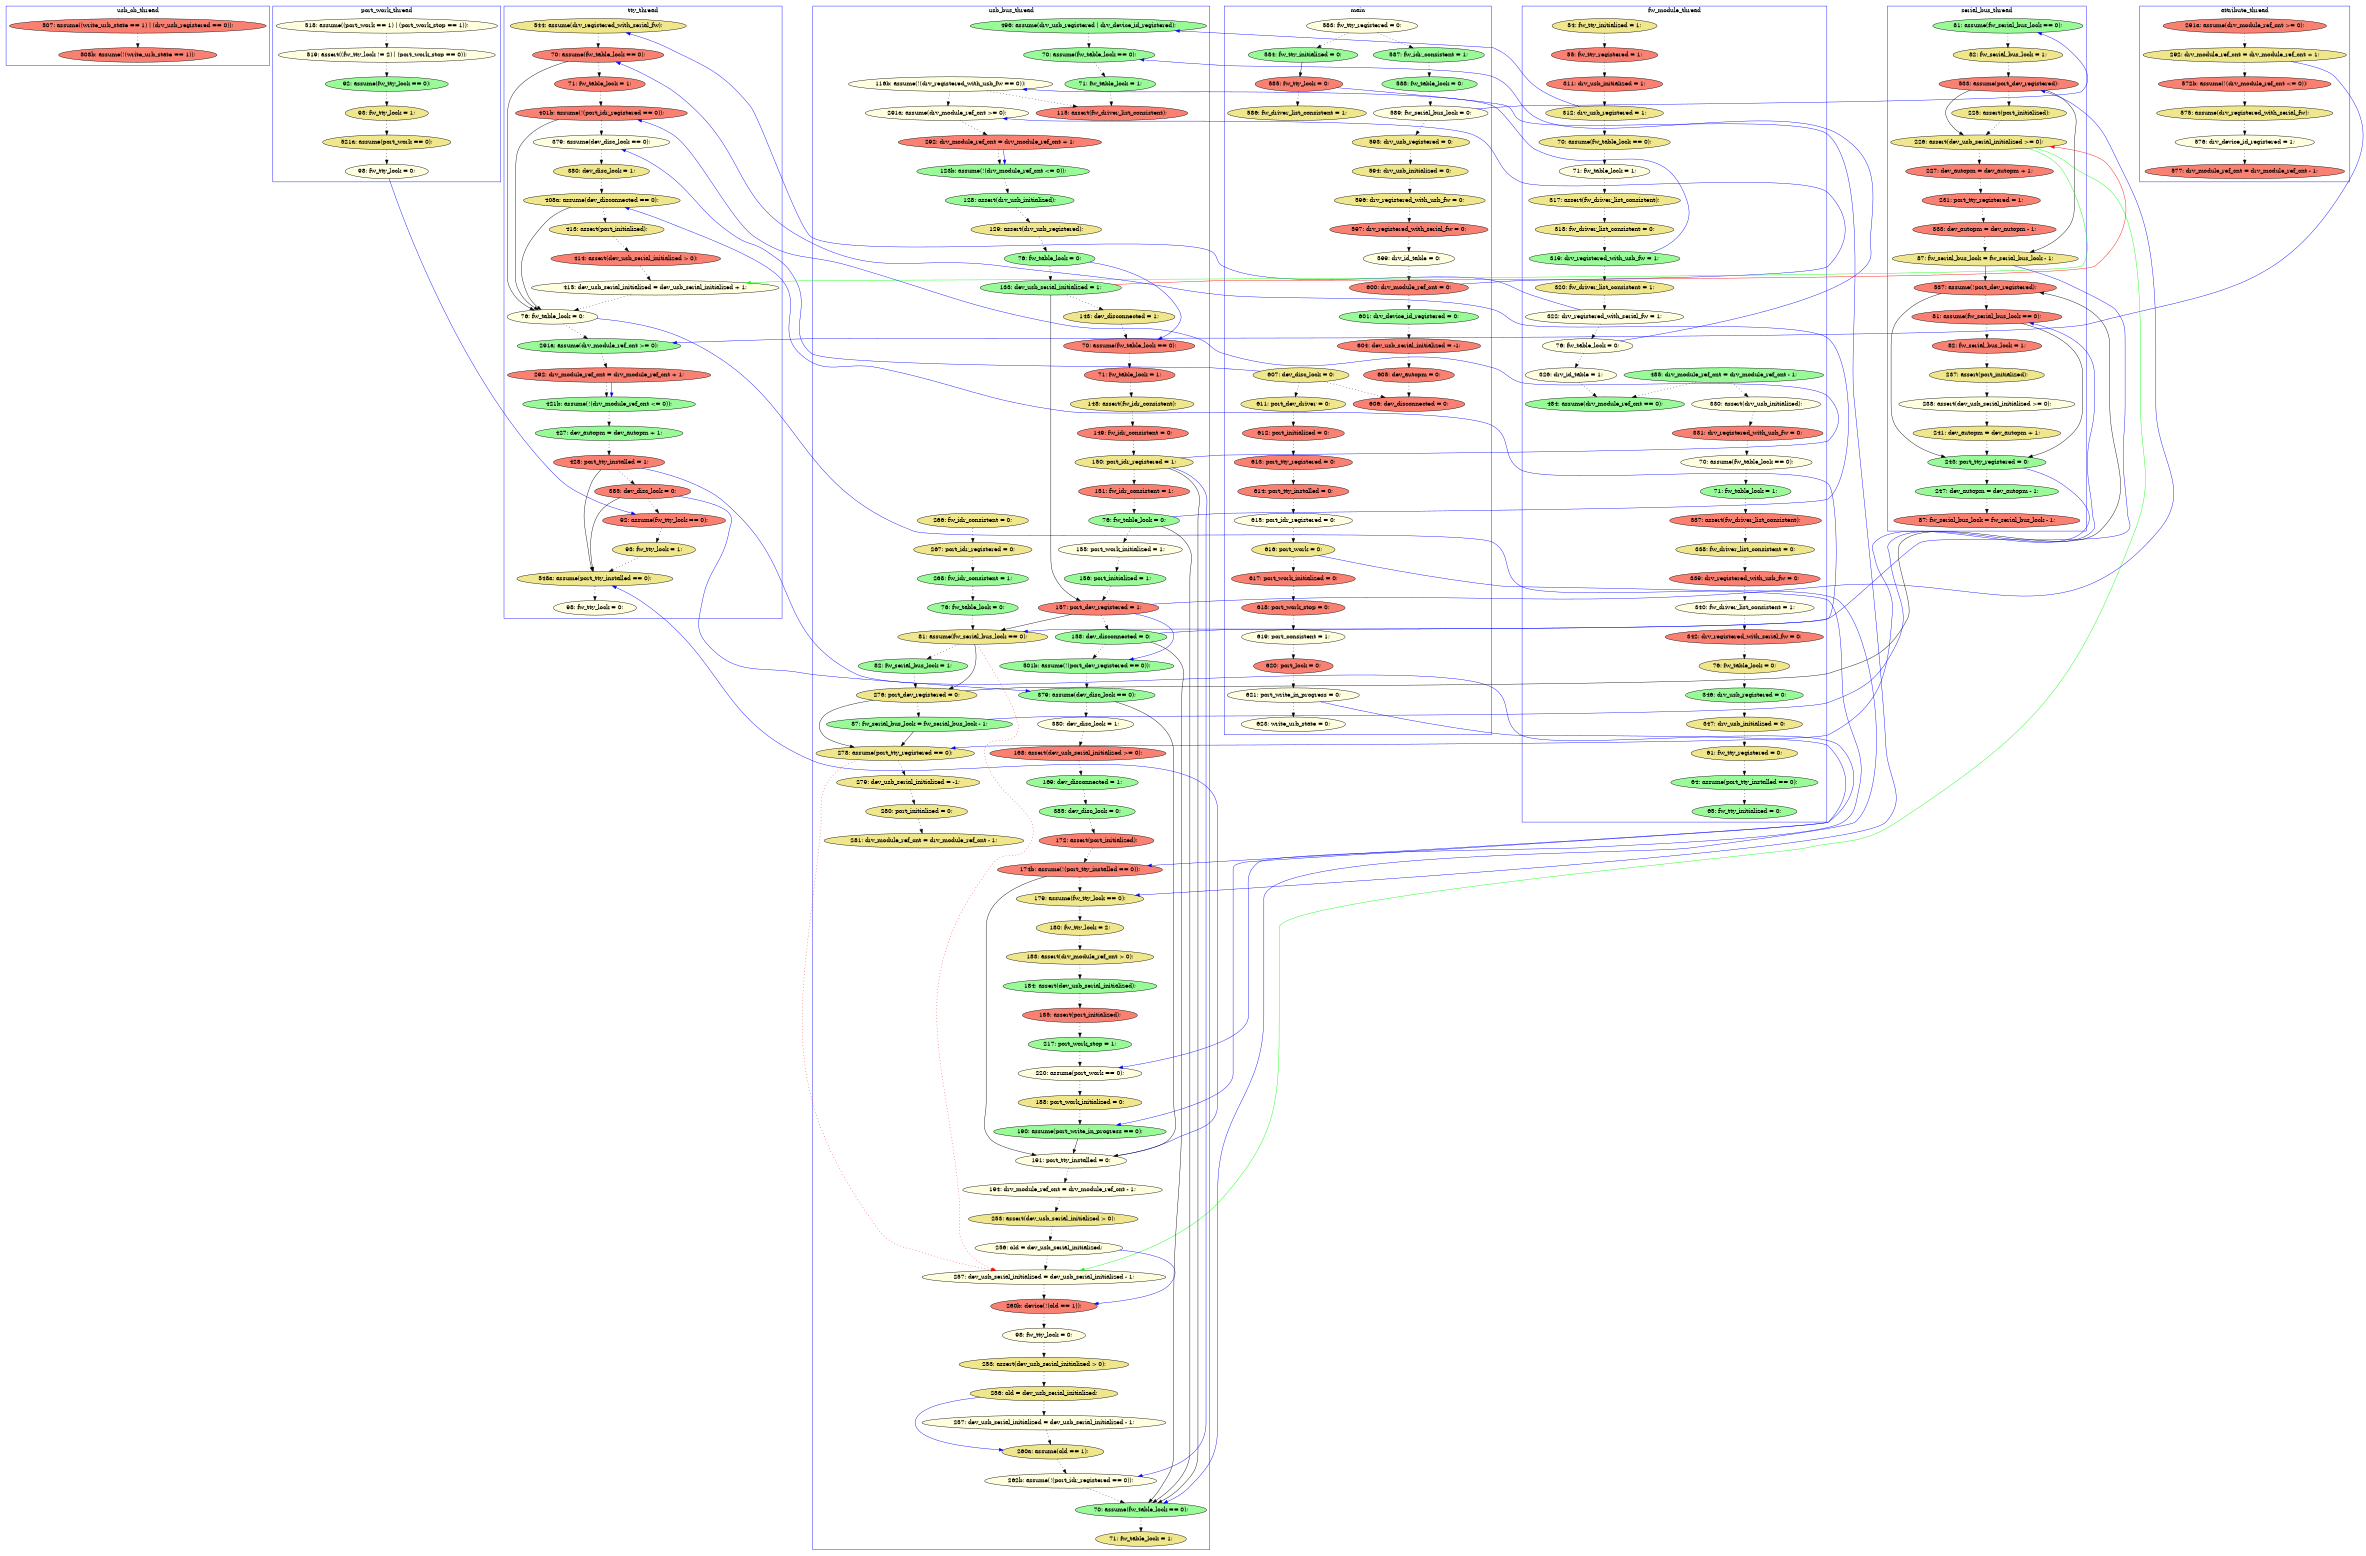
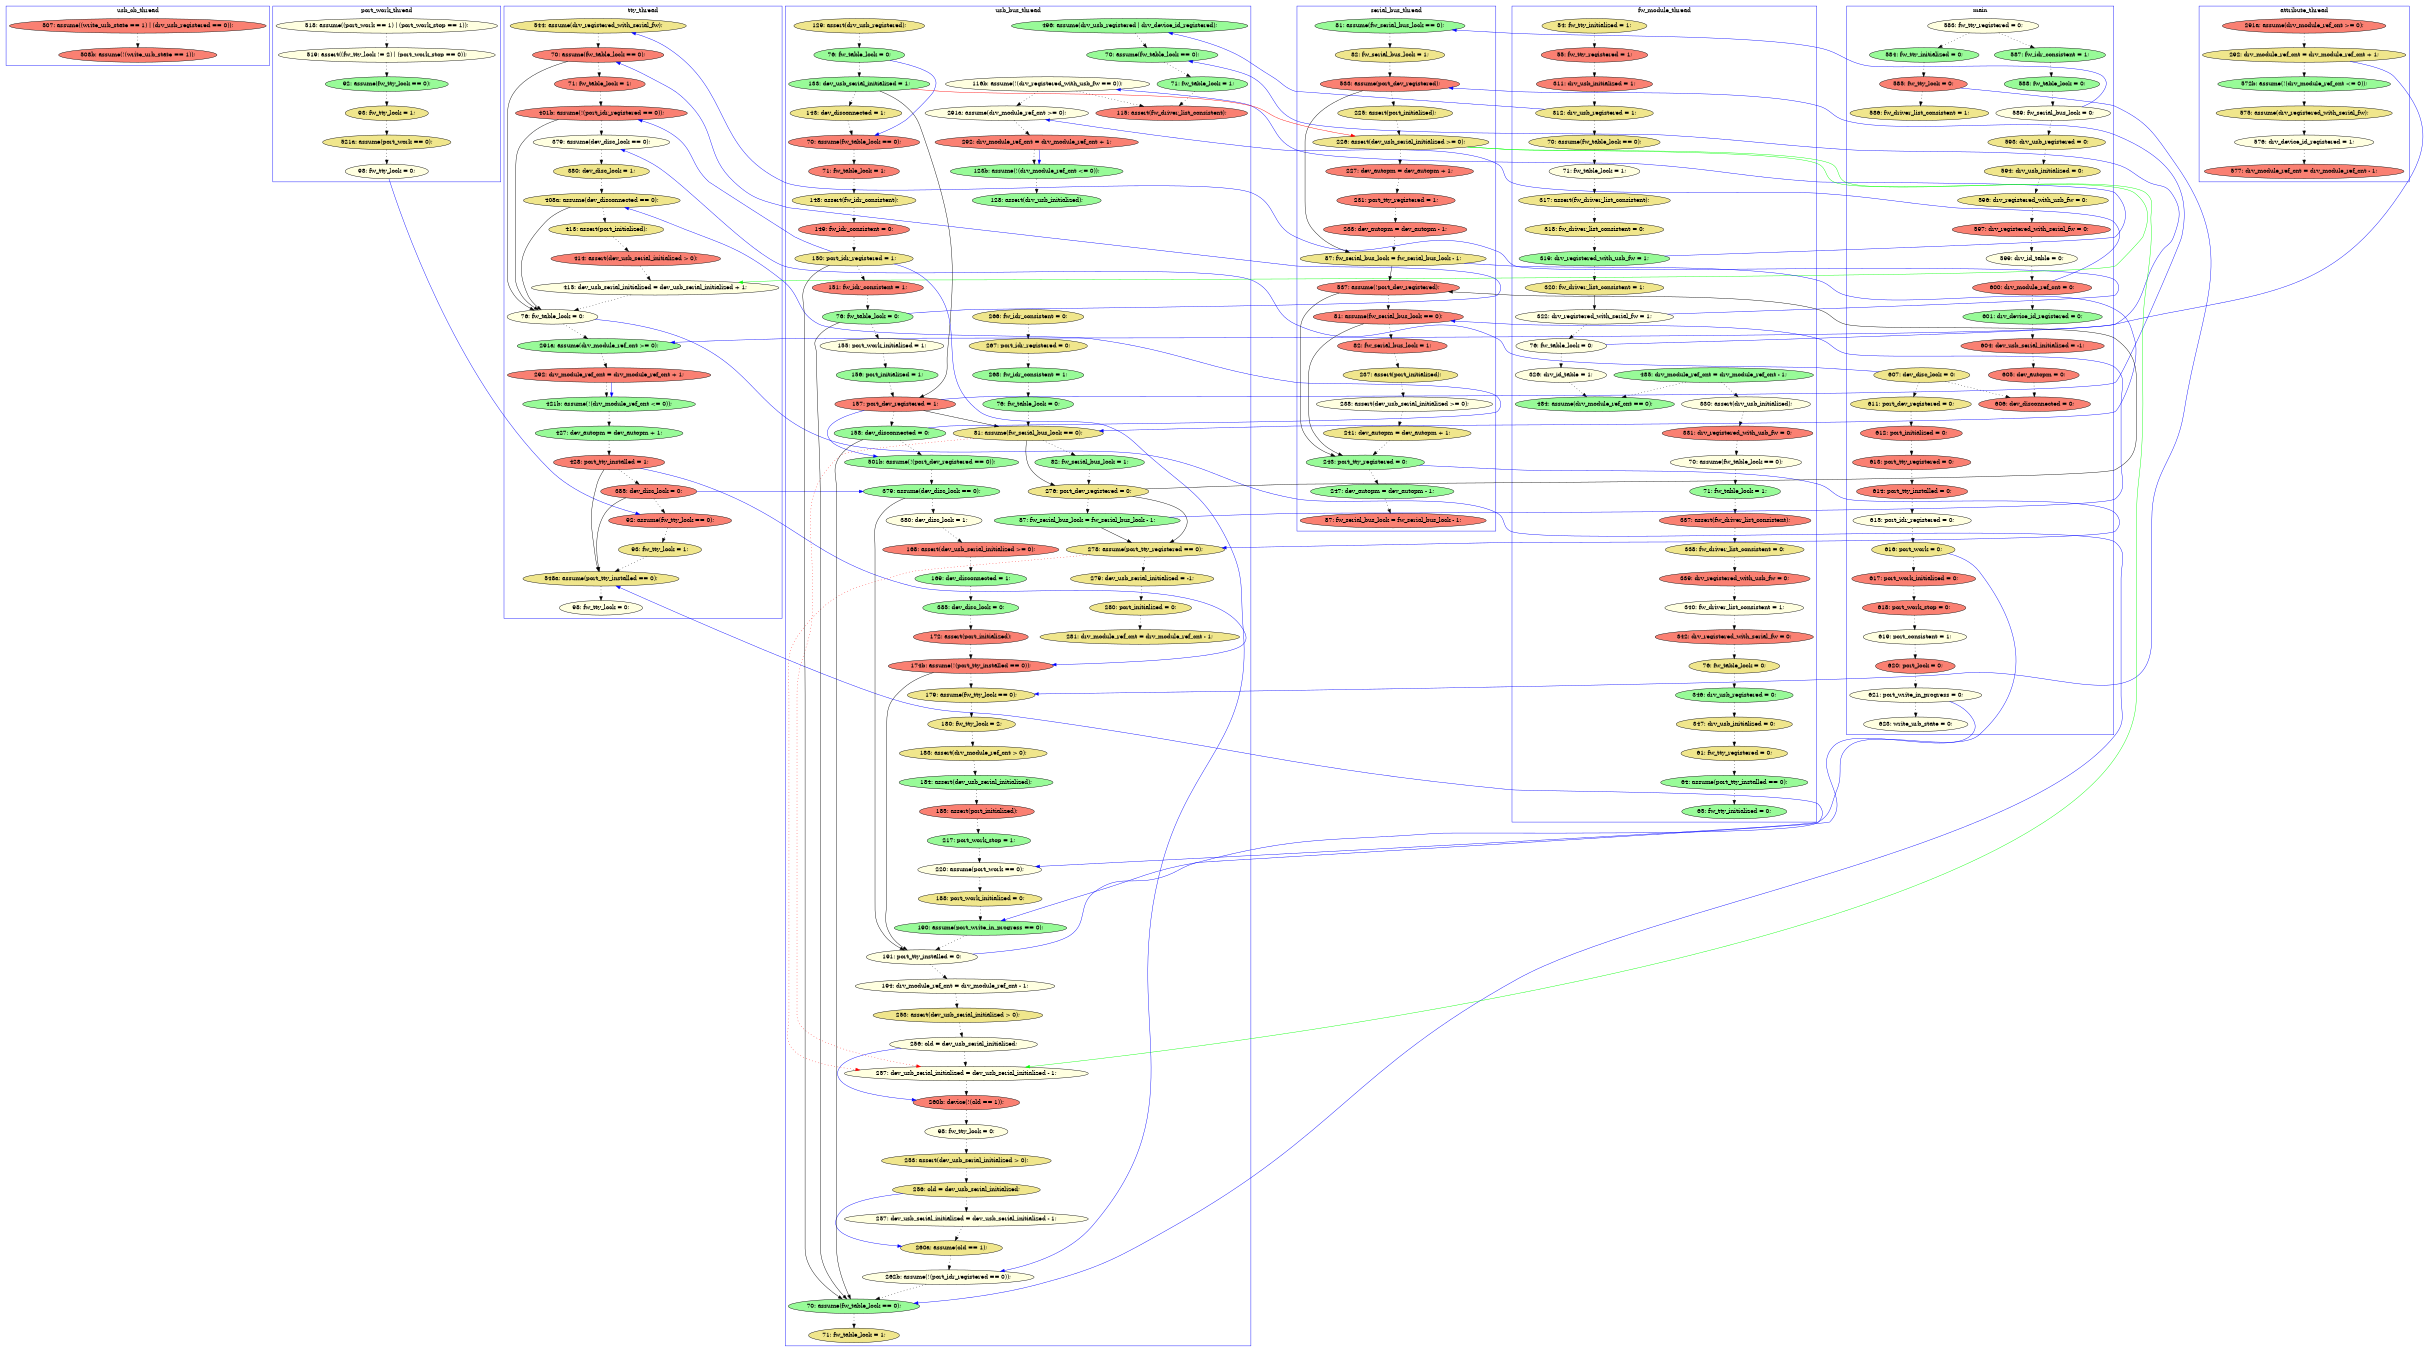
(1301, 69) -> (1924, 69)
(2245, 84) -> (2304, 84)
(1947, 108) -> none
(1021, 213) -> none
(1984, 230) -> (1395, 230)
(1605, 300) -> (1594, 300)
(1293, 404) -> (1911, 404)
(1076, 1144) -> (953, 942)
